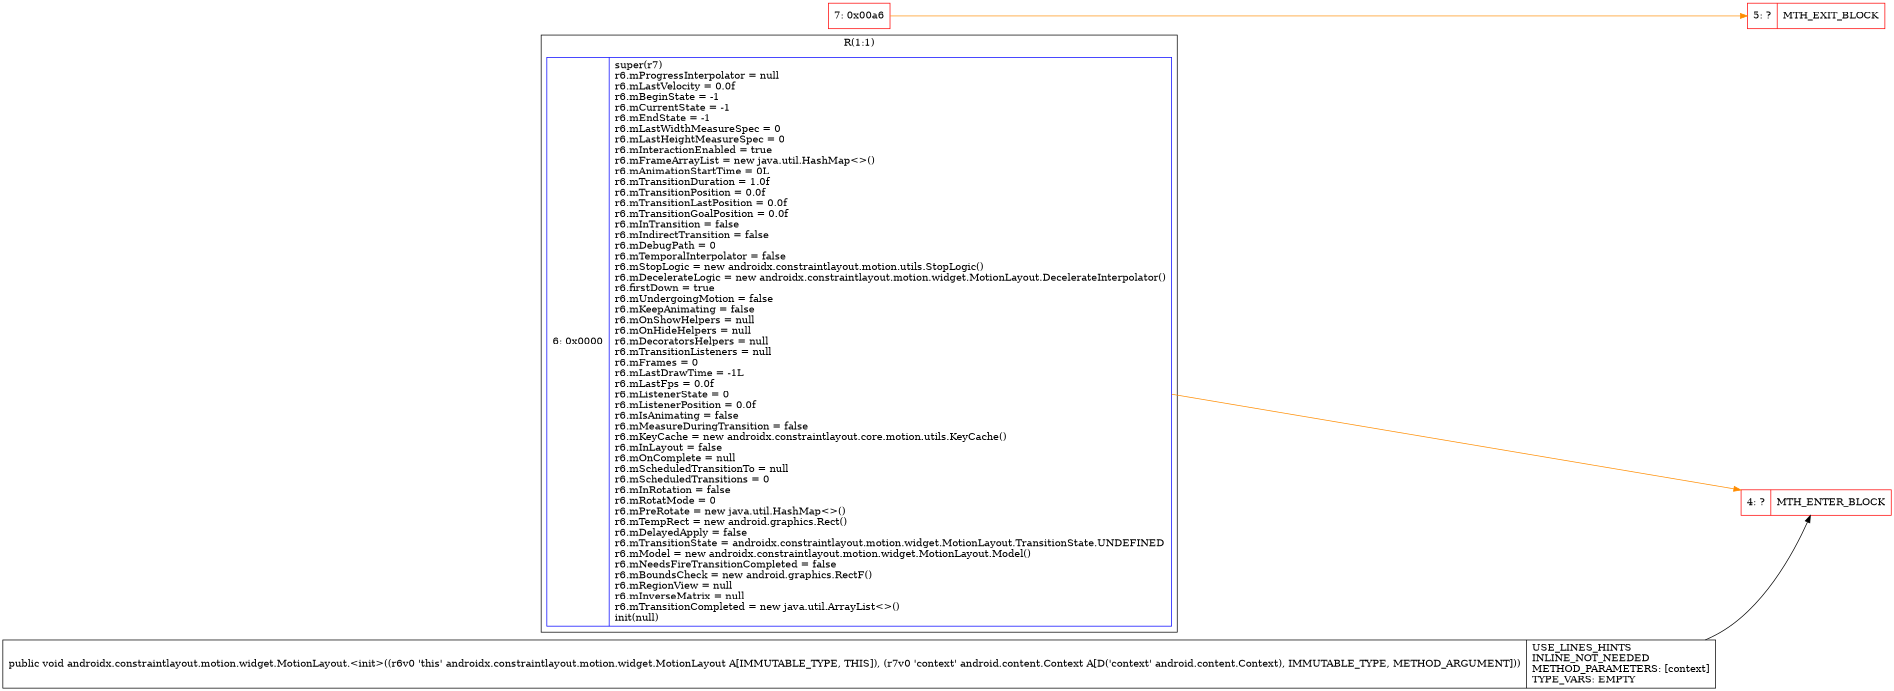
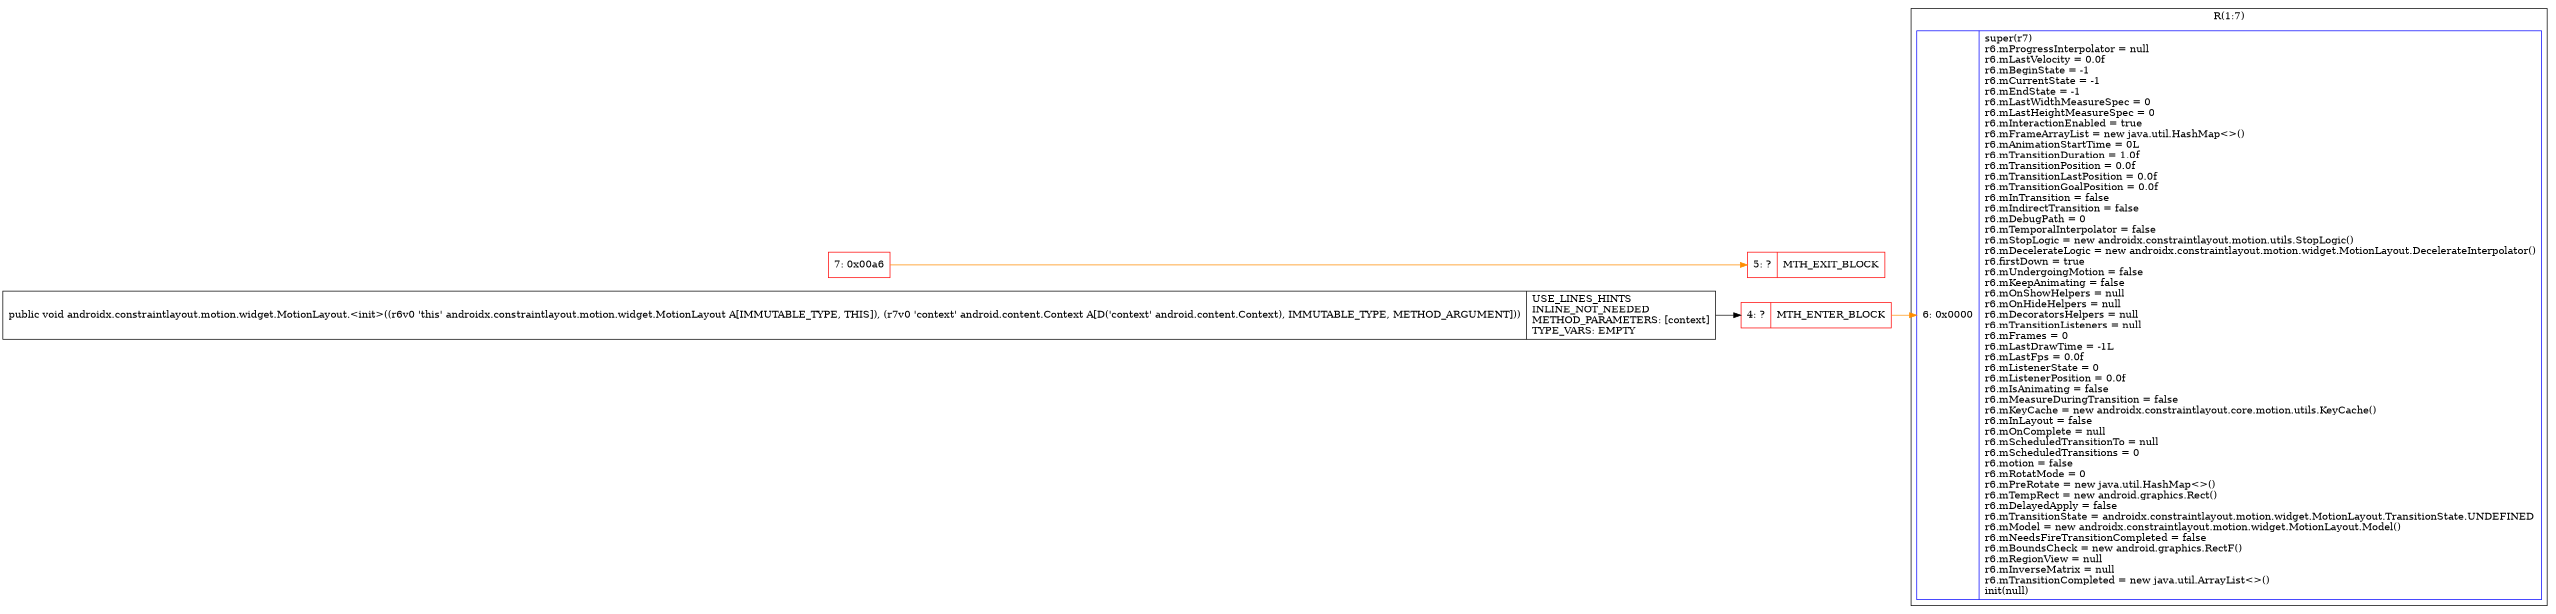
(859, 43) -> (2229, 17)
(1453, 442) -> (1900, 315)
(673, 490) -> (2029, 464)
